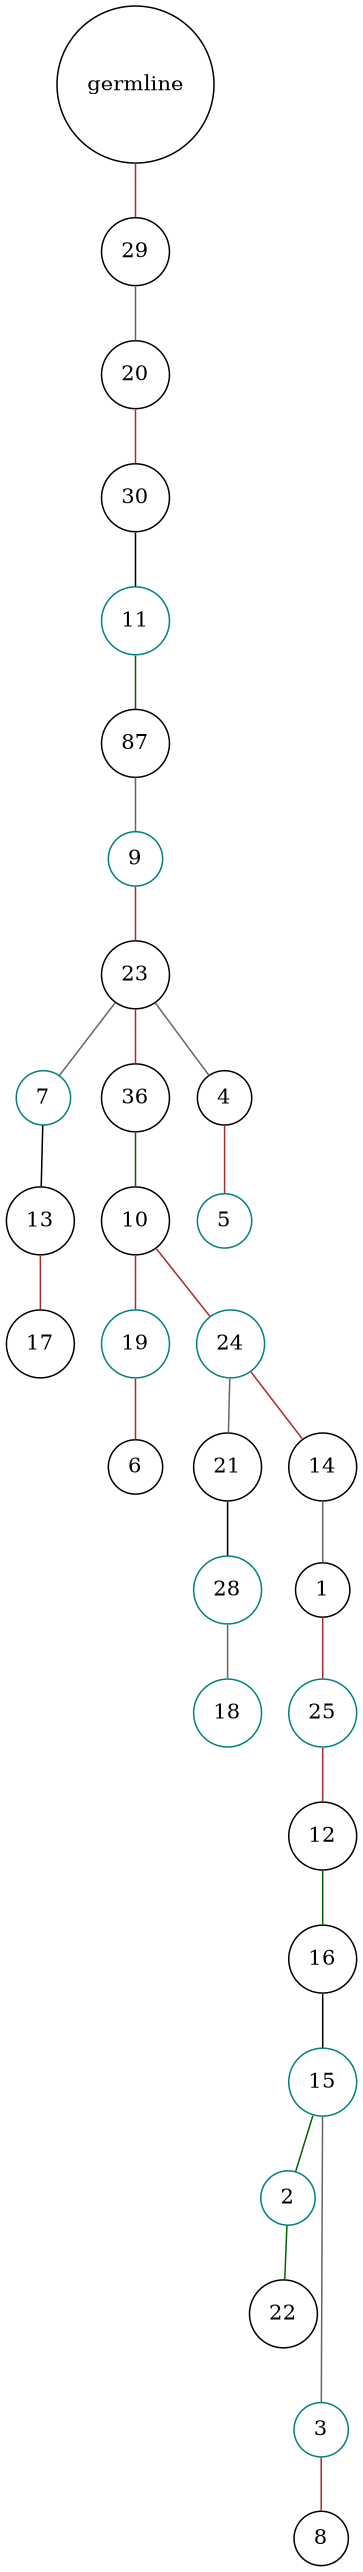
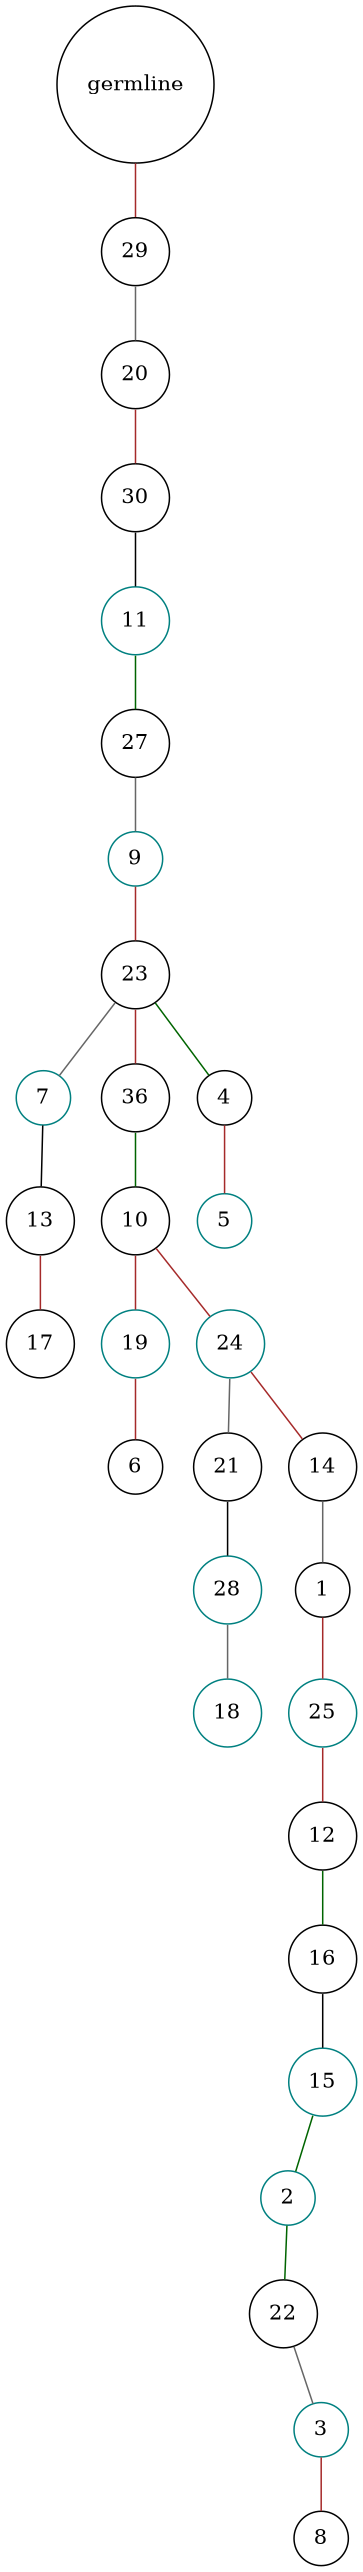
(135, 743) -> (135, 743)
(182, 1039) -> (182, 1039)
(322, 2259) -> (303, 2375)
